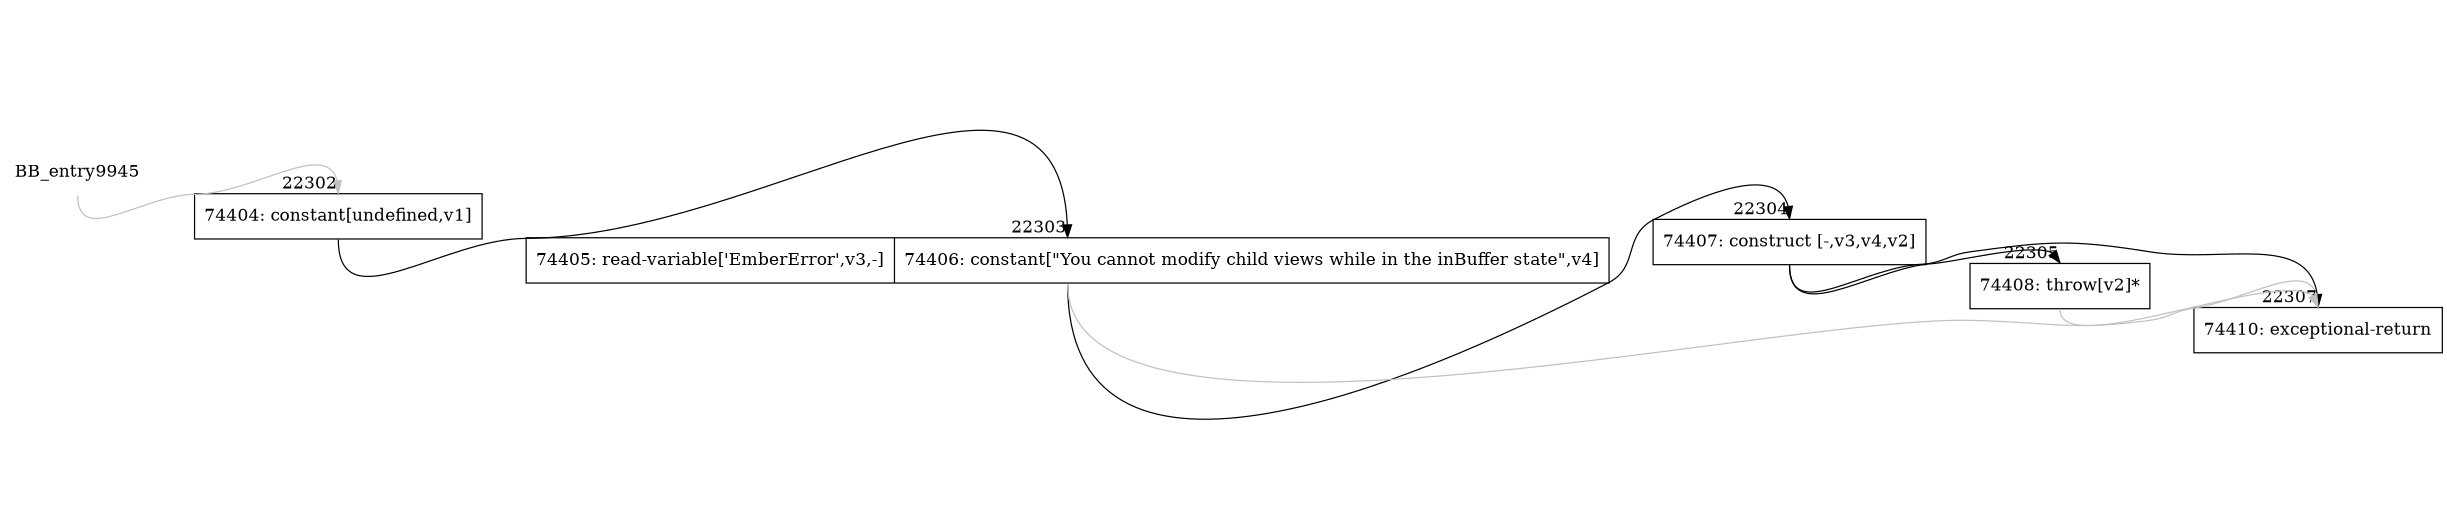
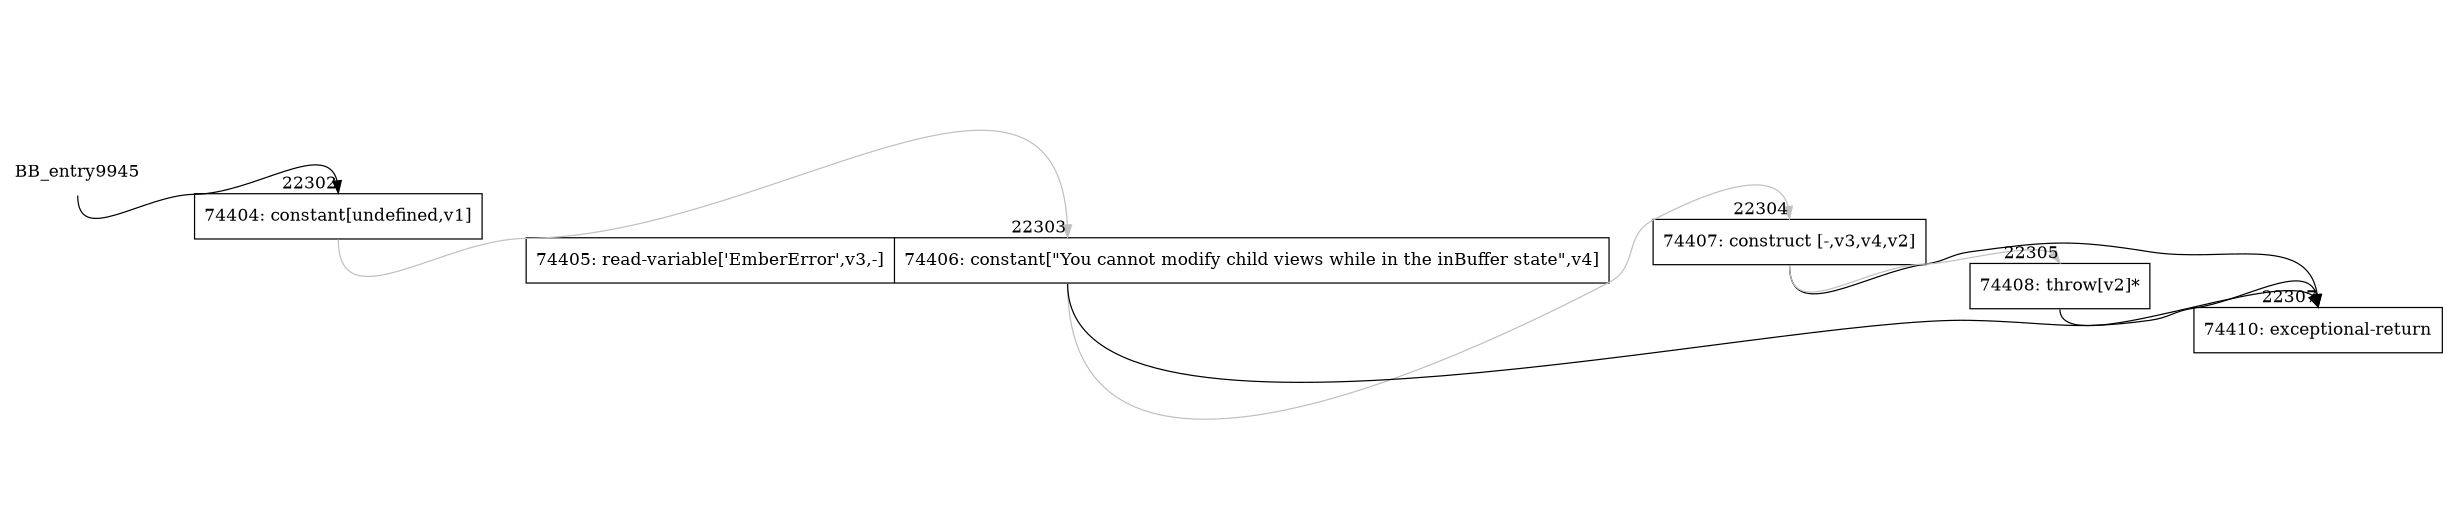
(204, 193) -> (204, 193)
(720, 201) -> (720, 201)
(1911, 266) -> (1911, 266)
(2183, 309) -> (2183, 309)
(1677, 350) -> (1677, 350)
(1418, 369) -> (1418, 369)
